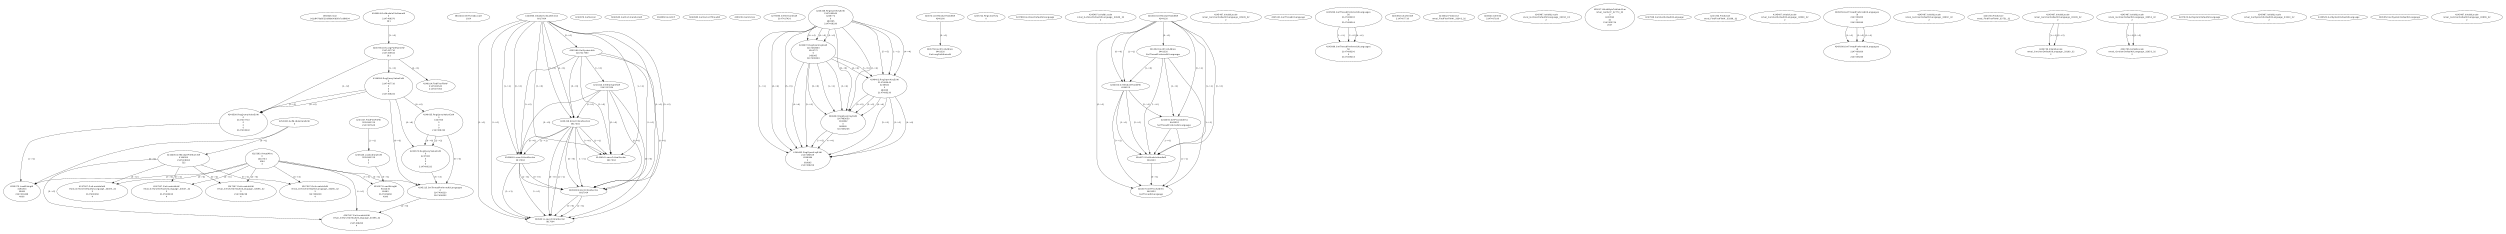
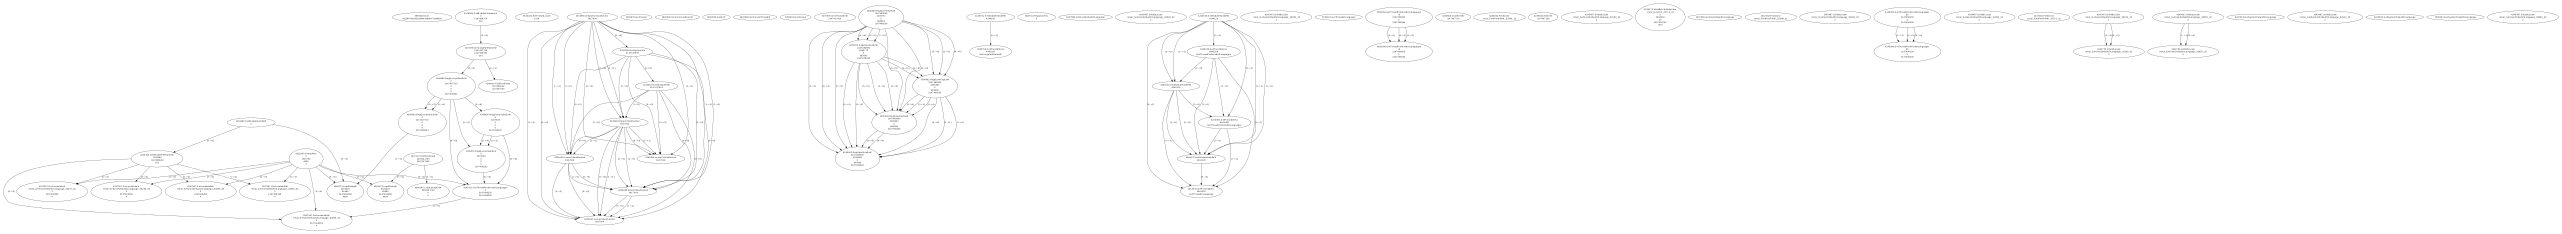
(318, 85) -> none
(380, 173) -> (402, 171)
